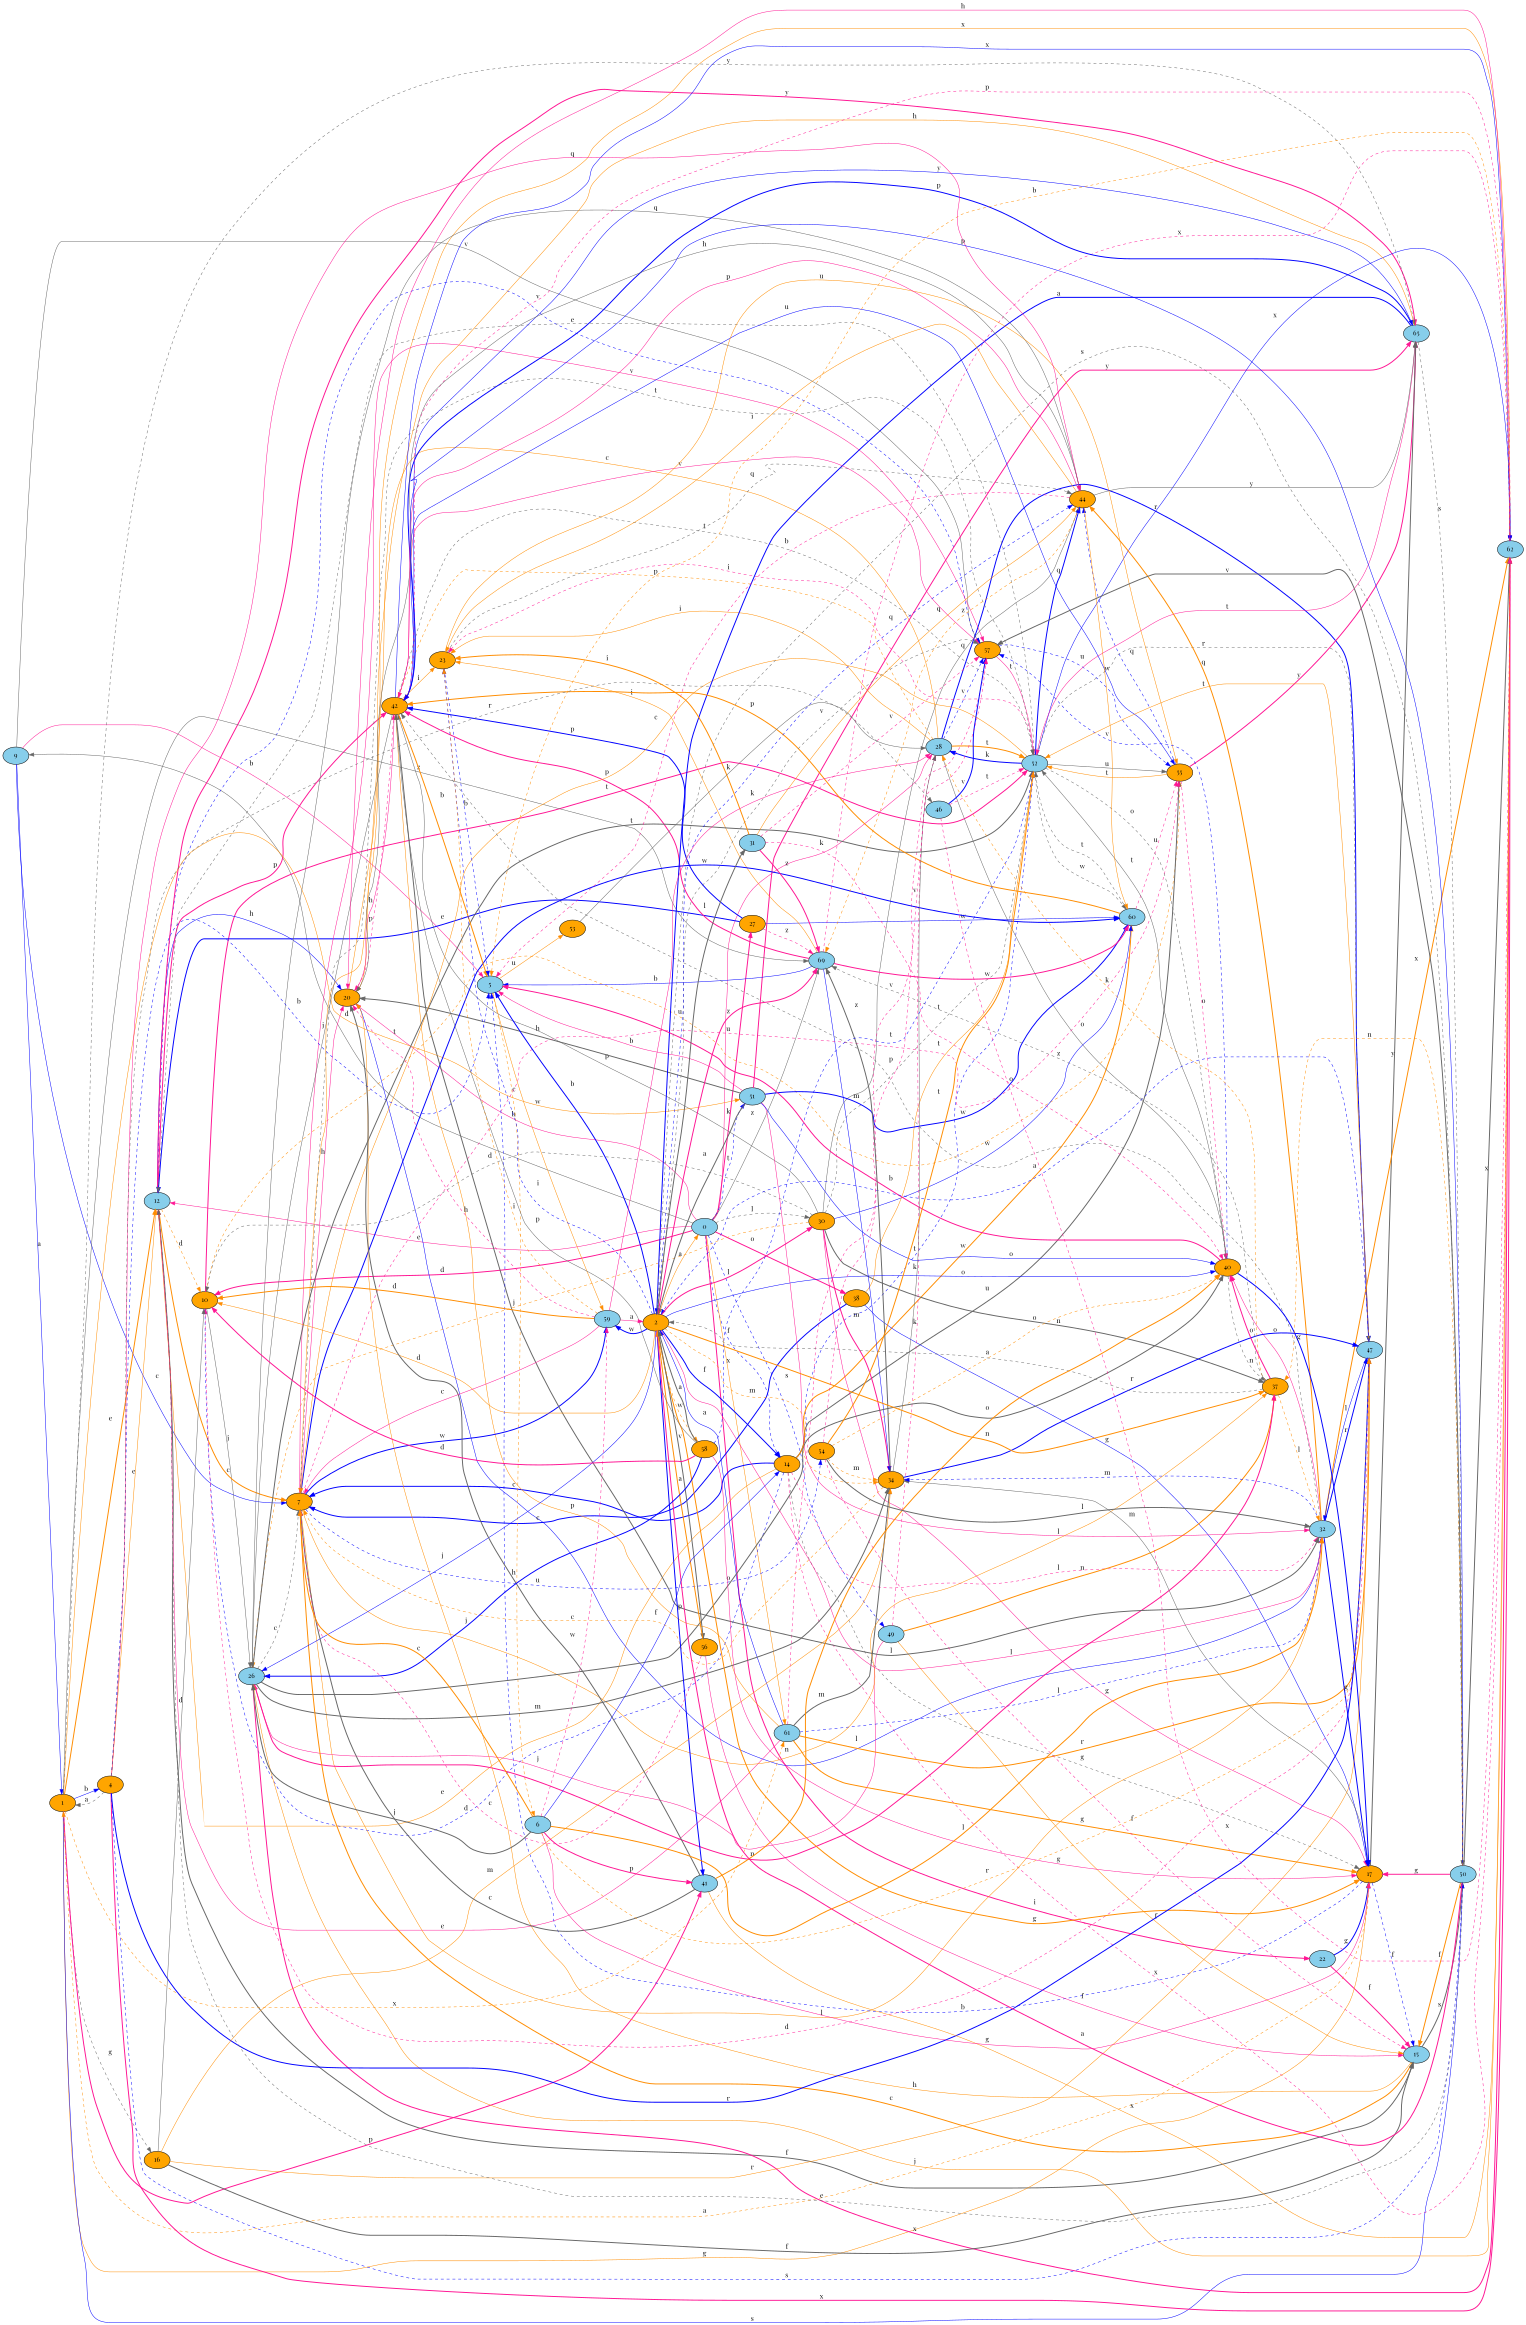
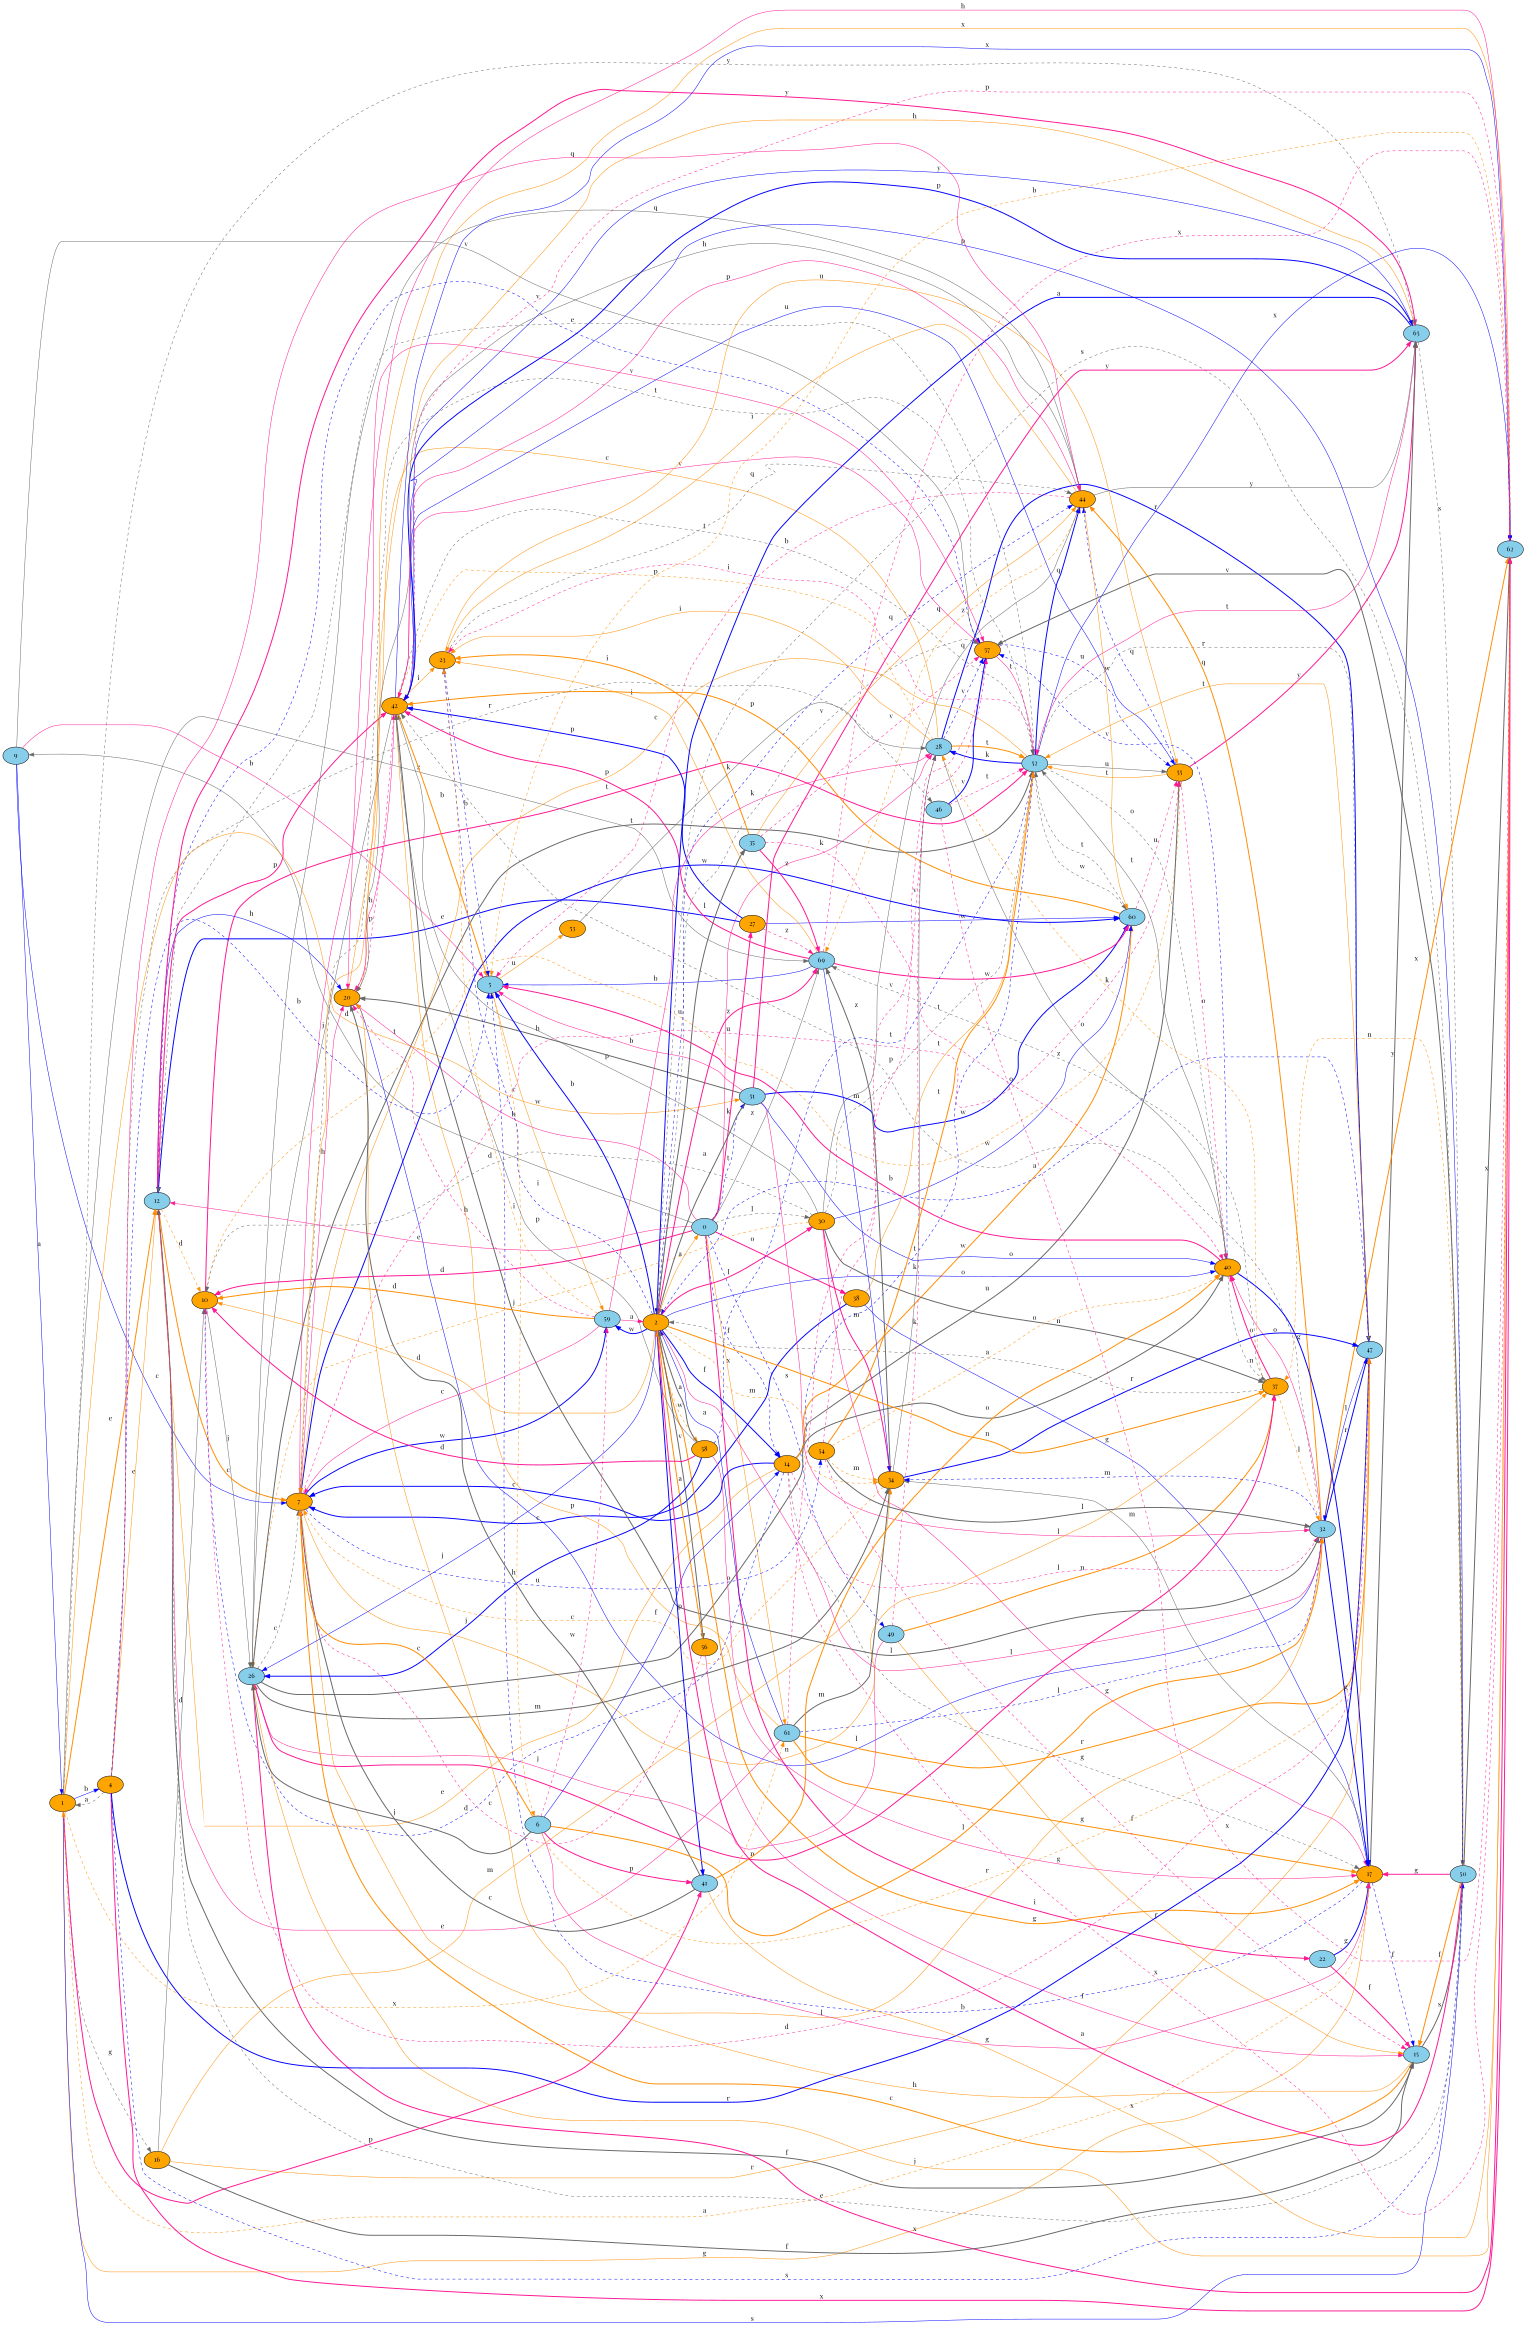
(752, 843) -> (752, 843)
